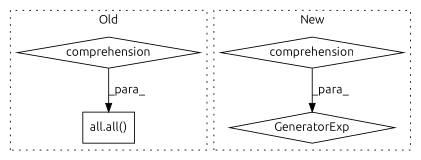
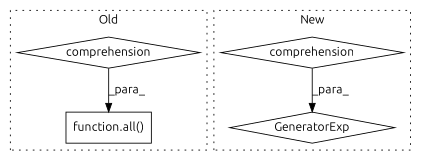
(109, 128) -> (109, 128)
